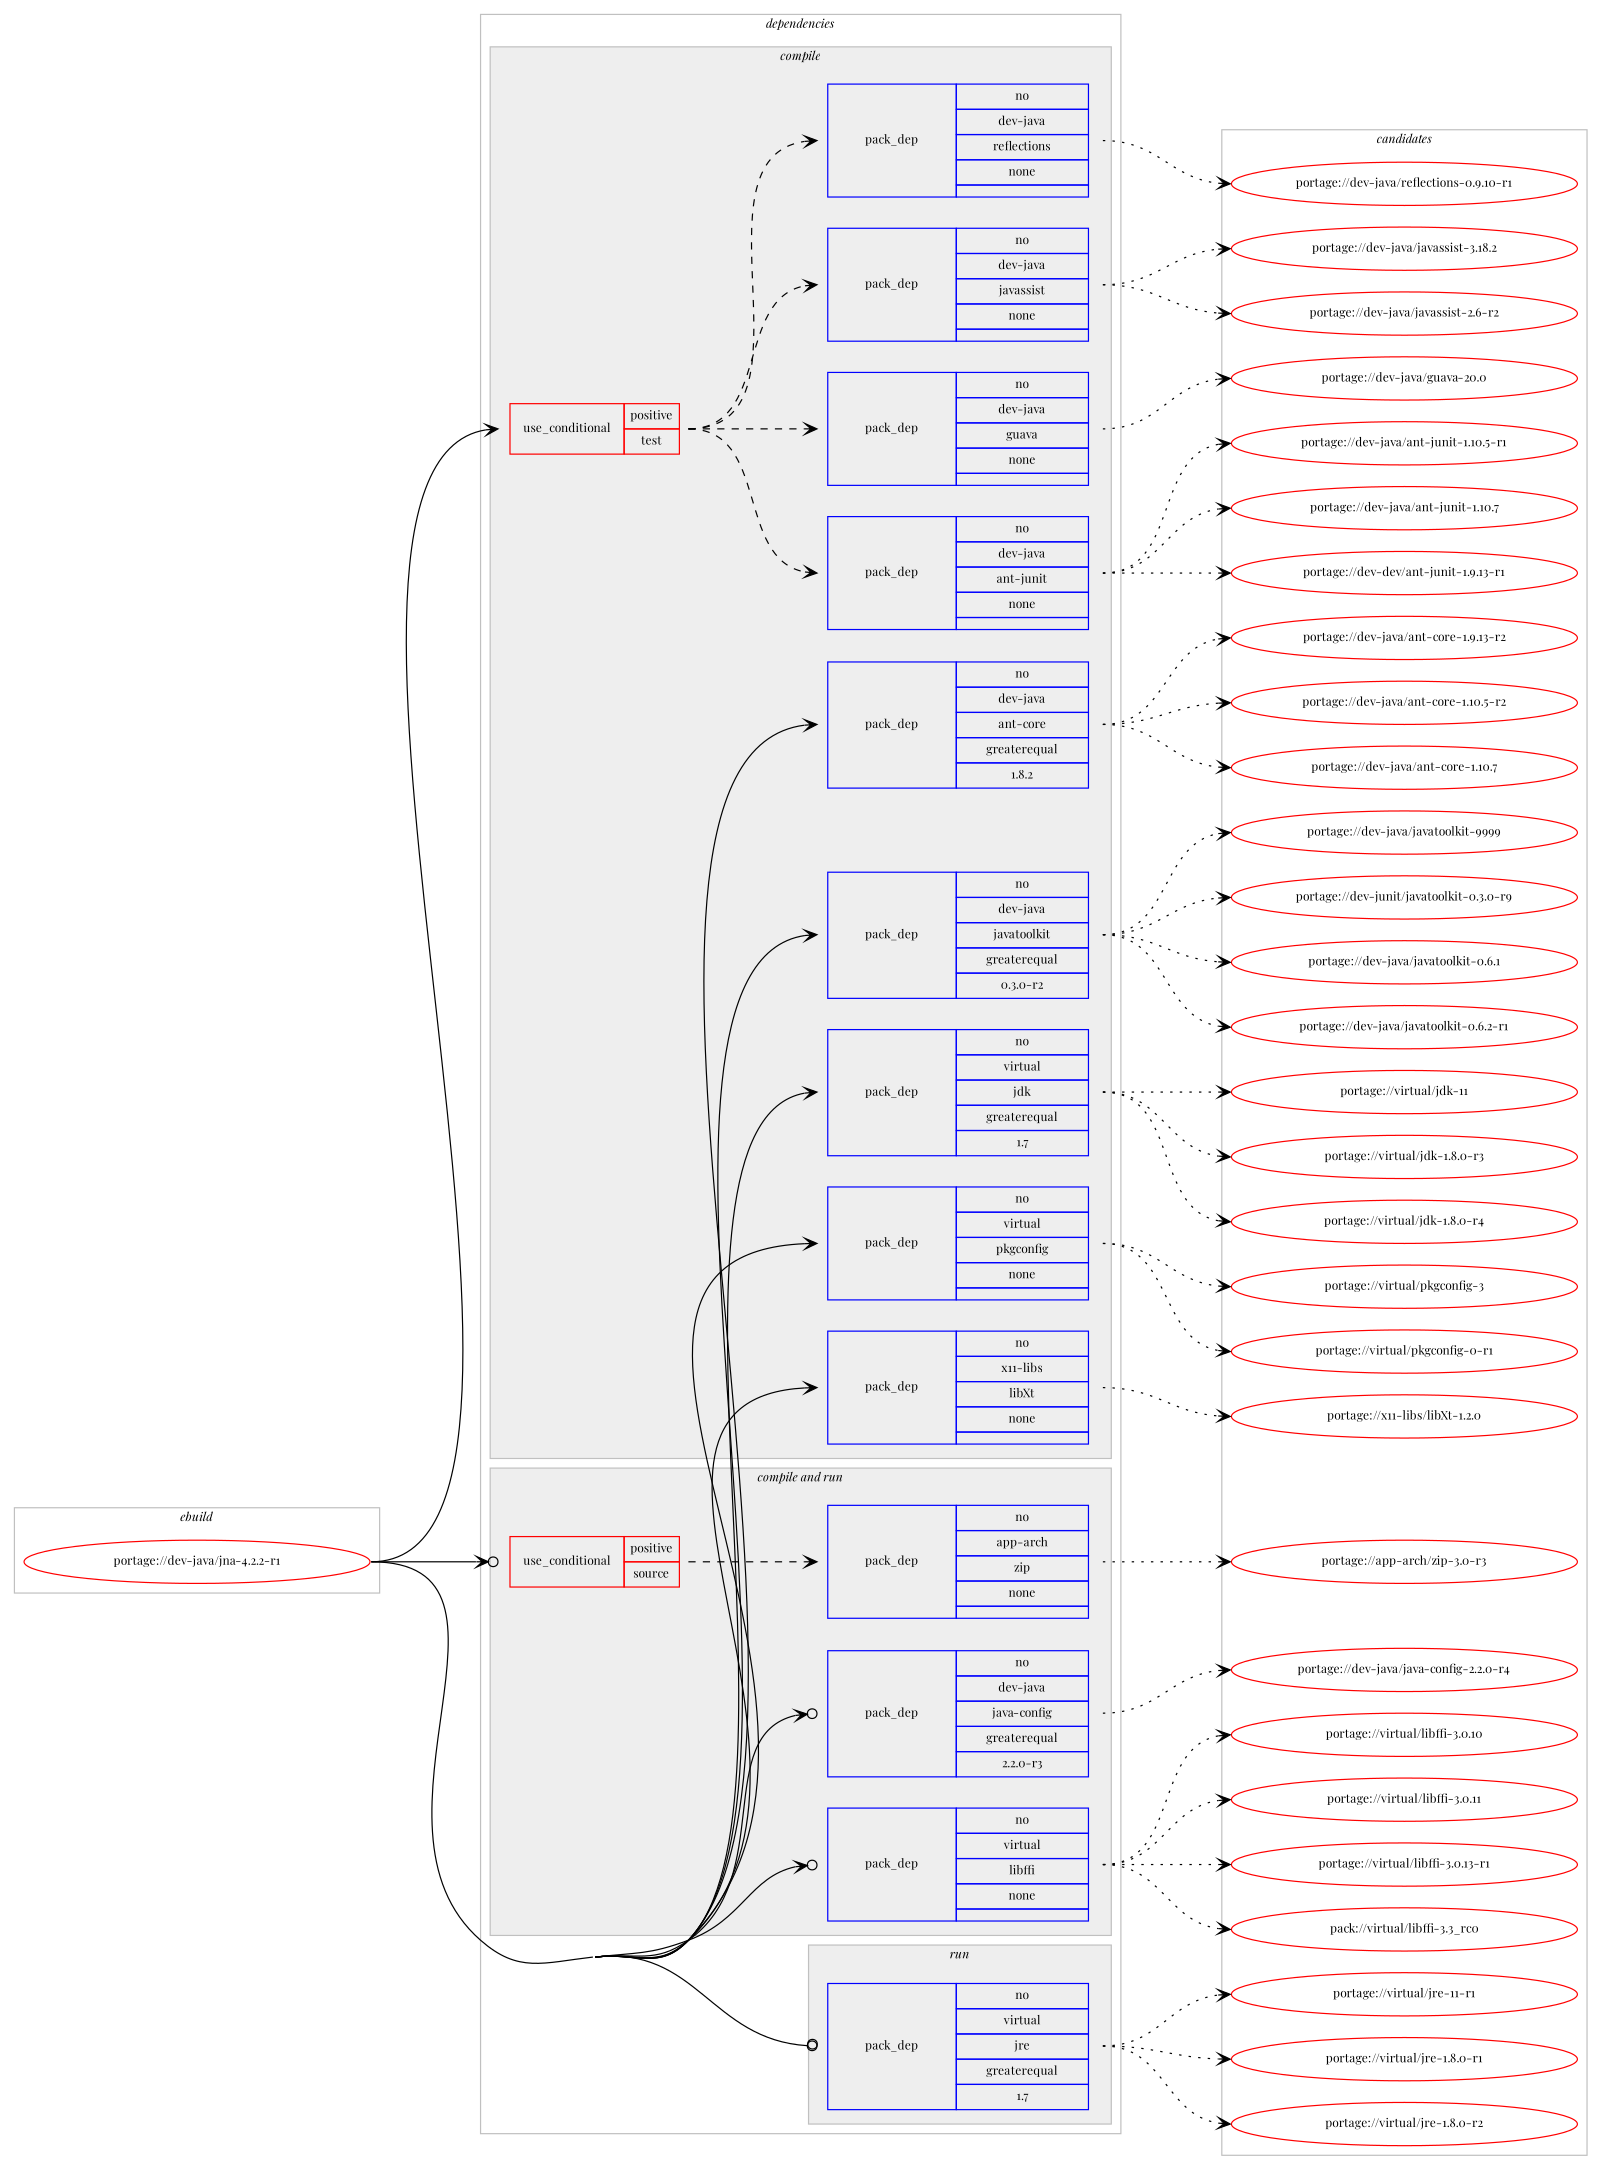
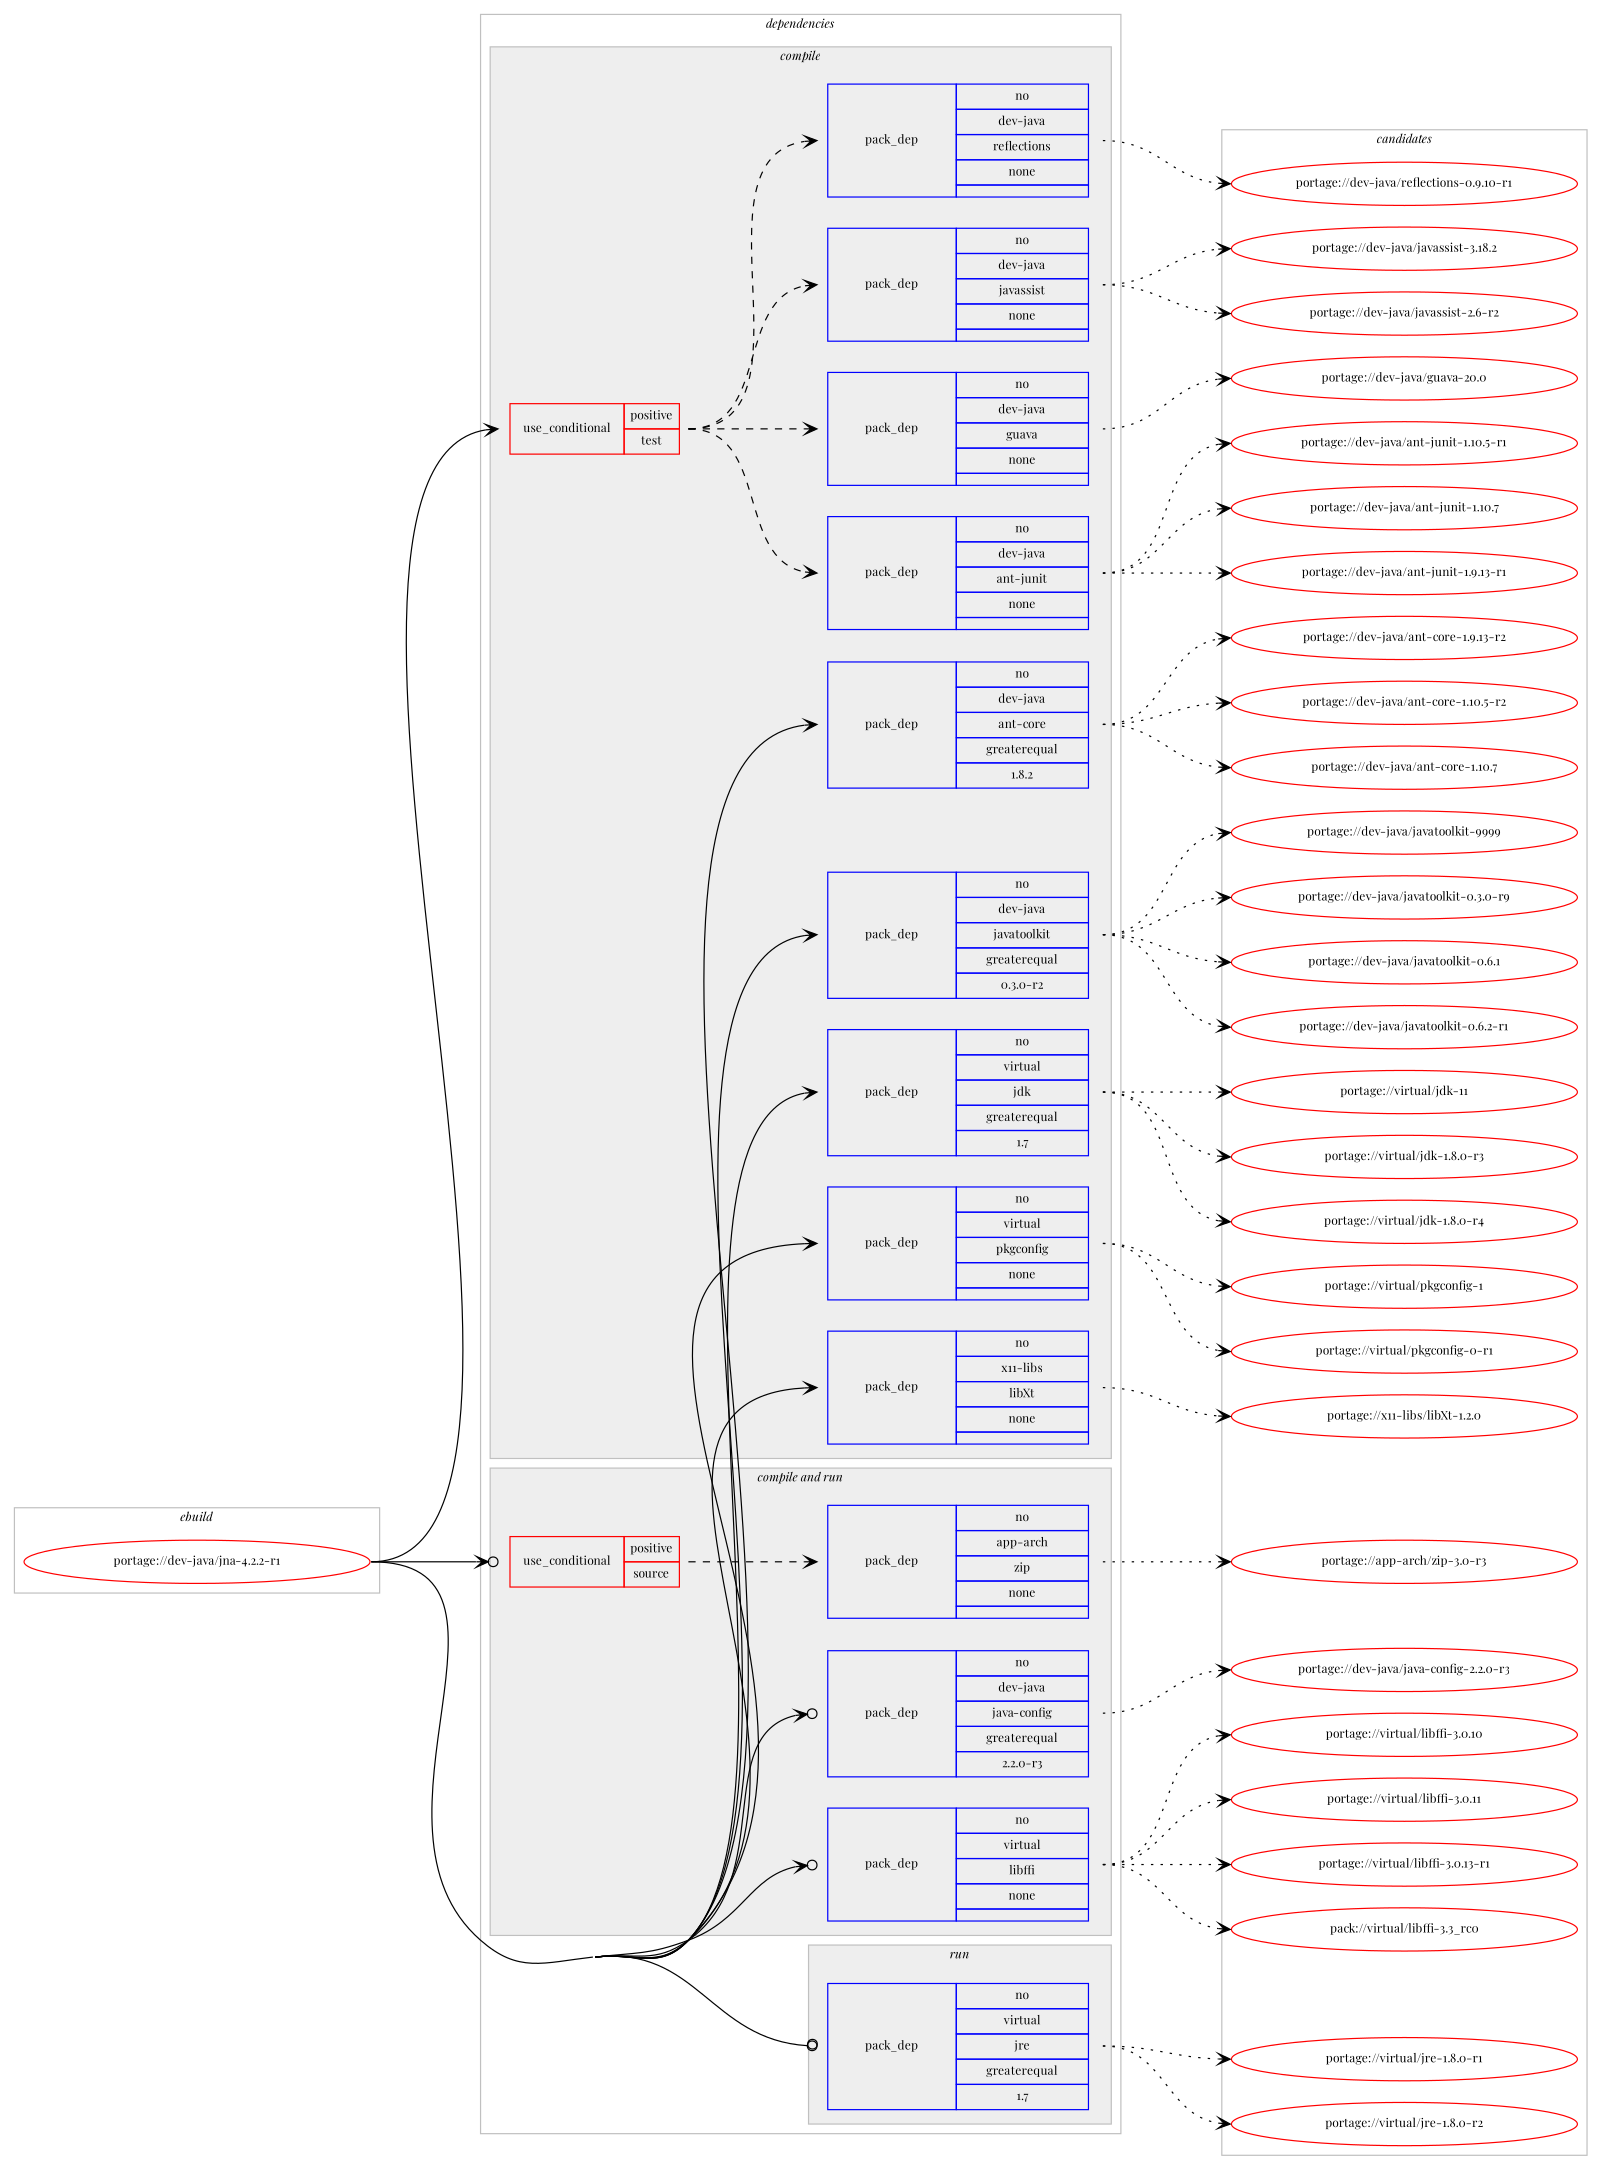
(1404, 573) -> (1404, 573)
(1404, 897) -> (1404, 897)
(1404, 1287) -> (1404, 1287)
(1404, 1670) -> (1404, 1670)
(1404, 1994) -> none
